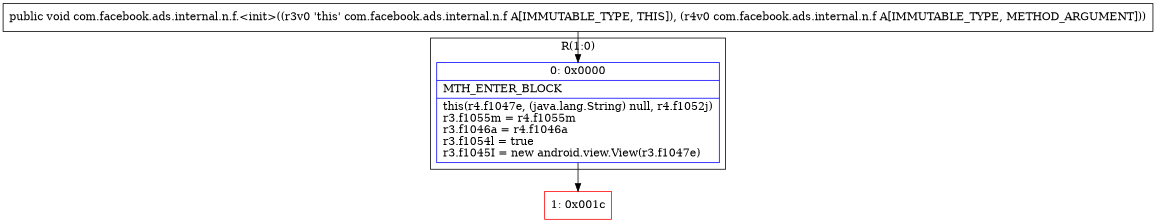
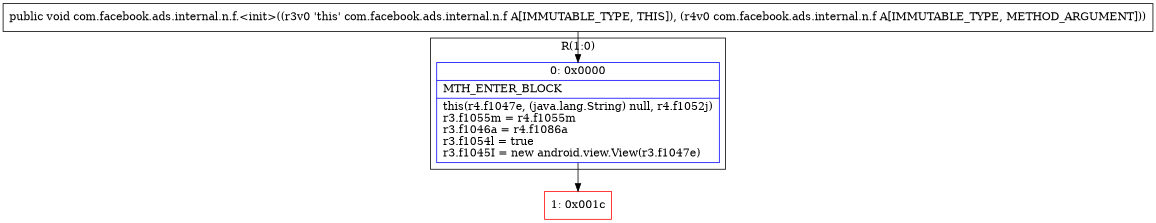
(505, 130) -> (505, 130)
